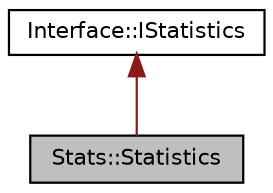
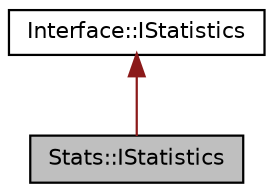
(137, 159) -> (137, 159)
